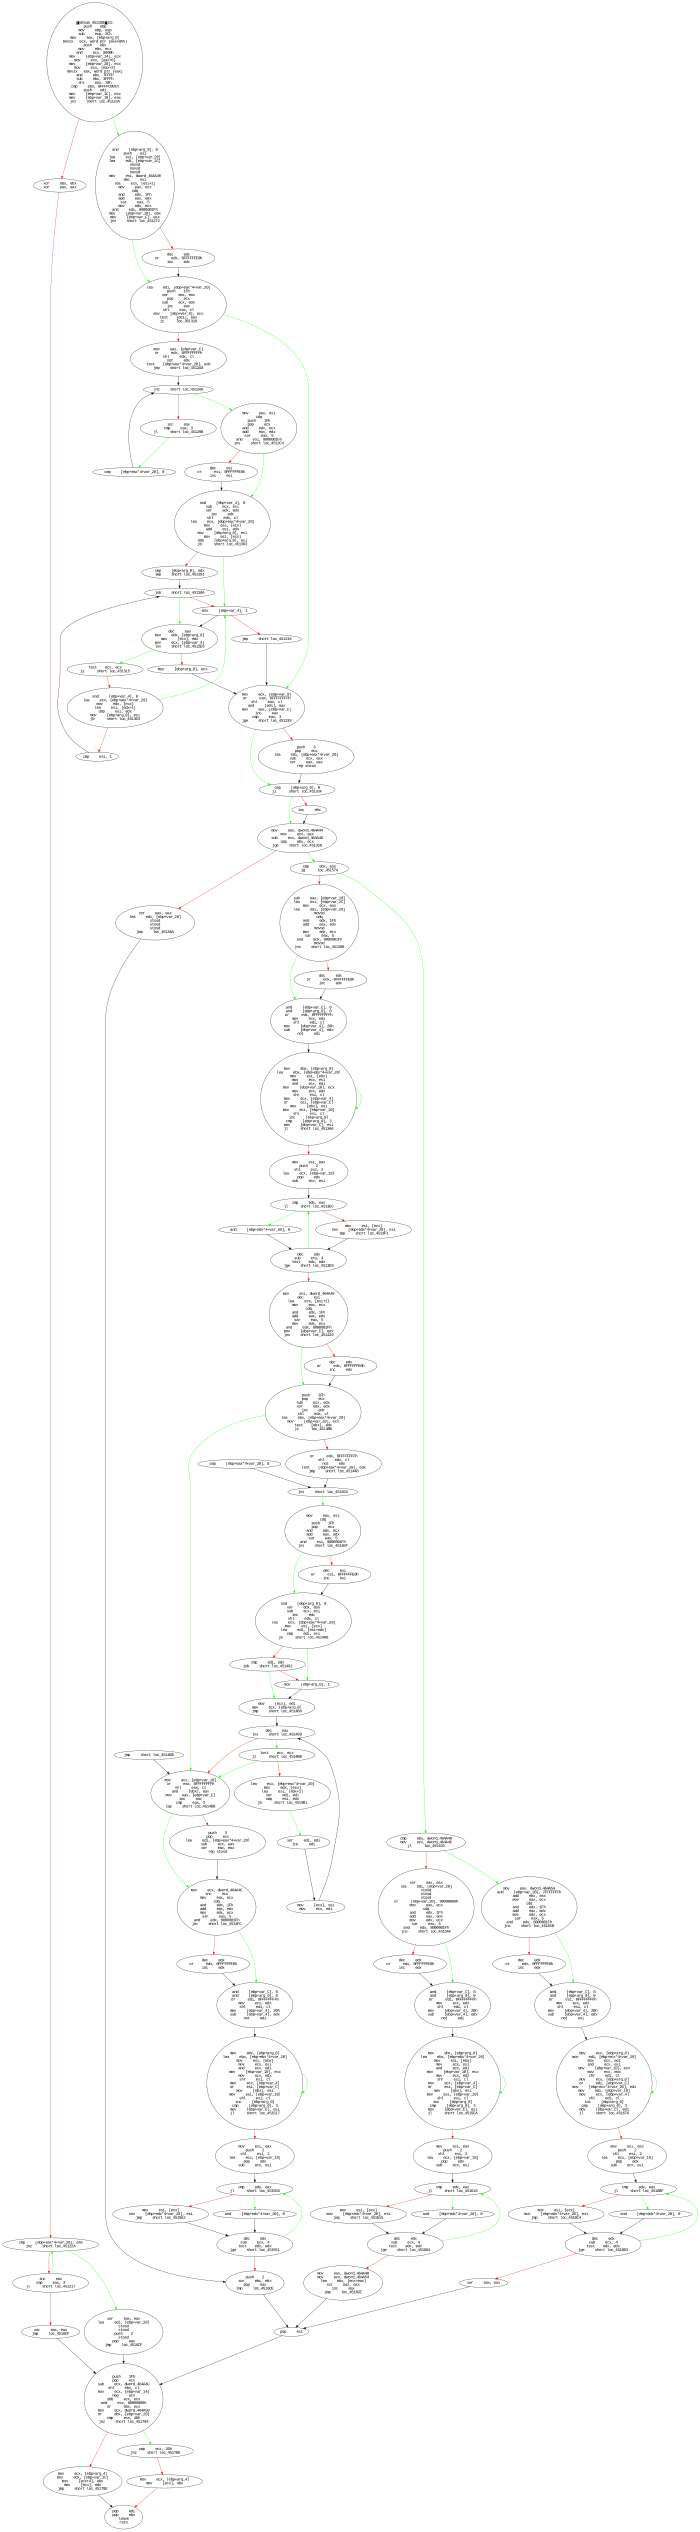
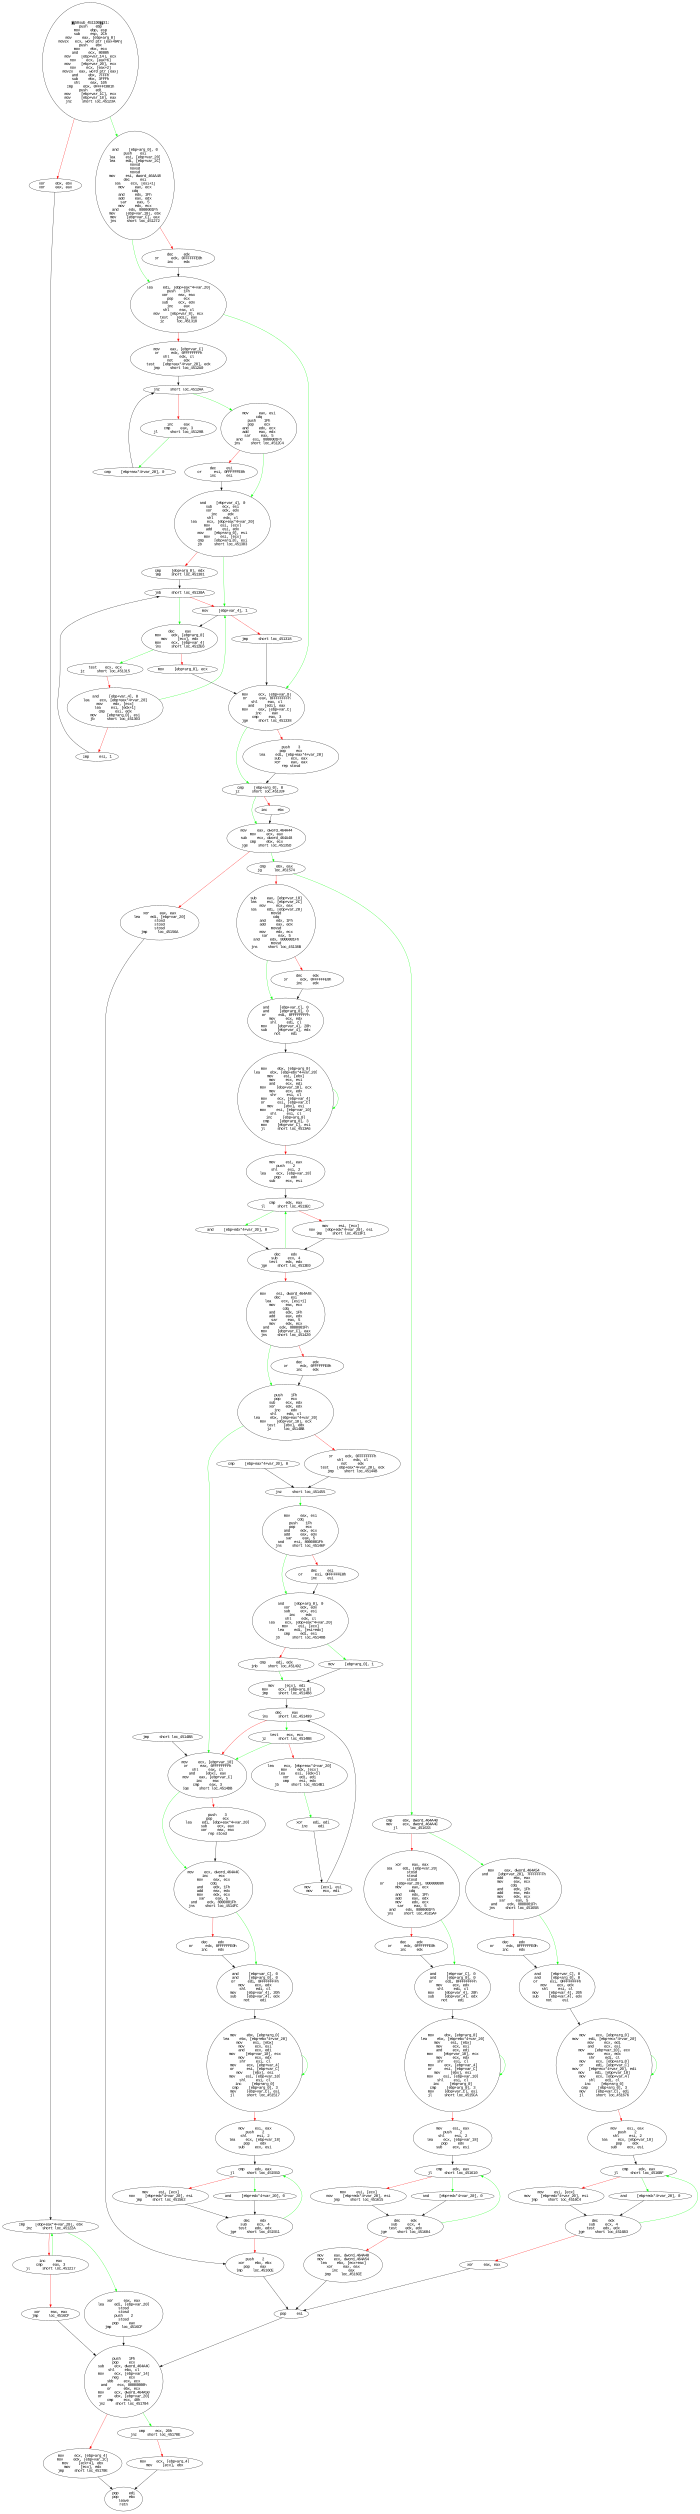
(51, 1213) -> (51, 1205)
(288, 1675) -> none
(147, 2497) -> (147, 2479)
